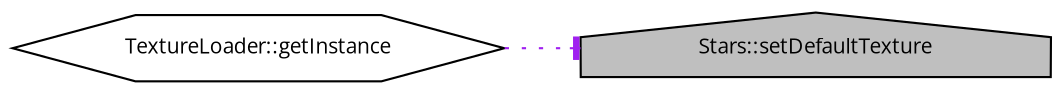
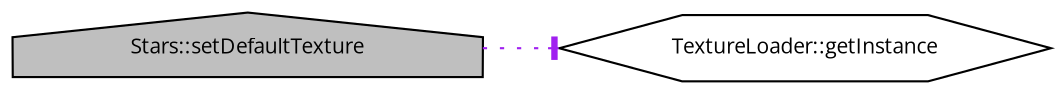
(537, 48) -> (515, 48)
